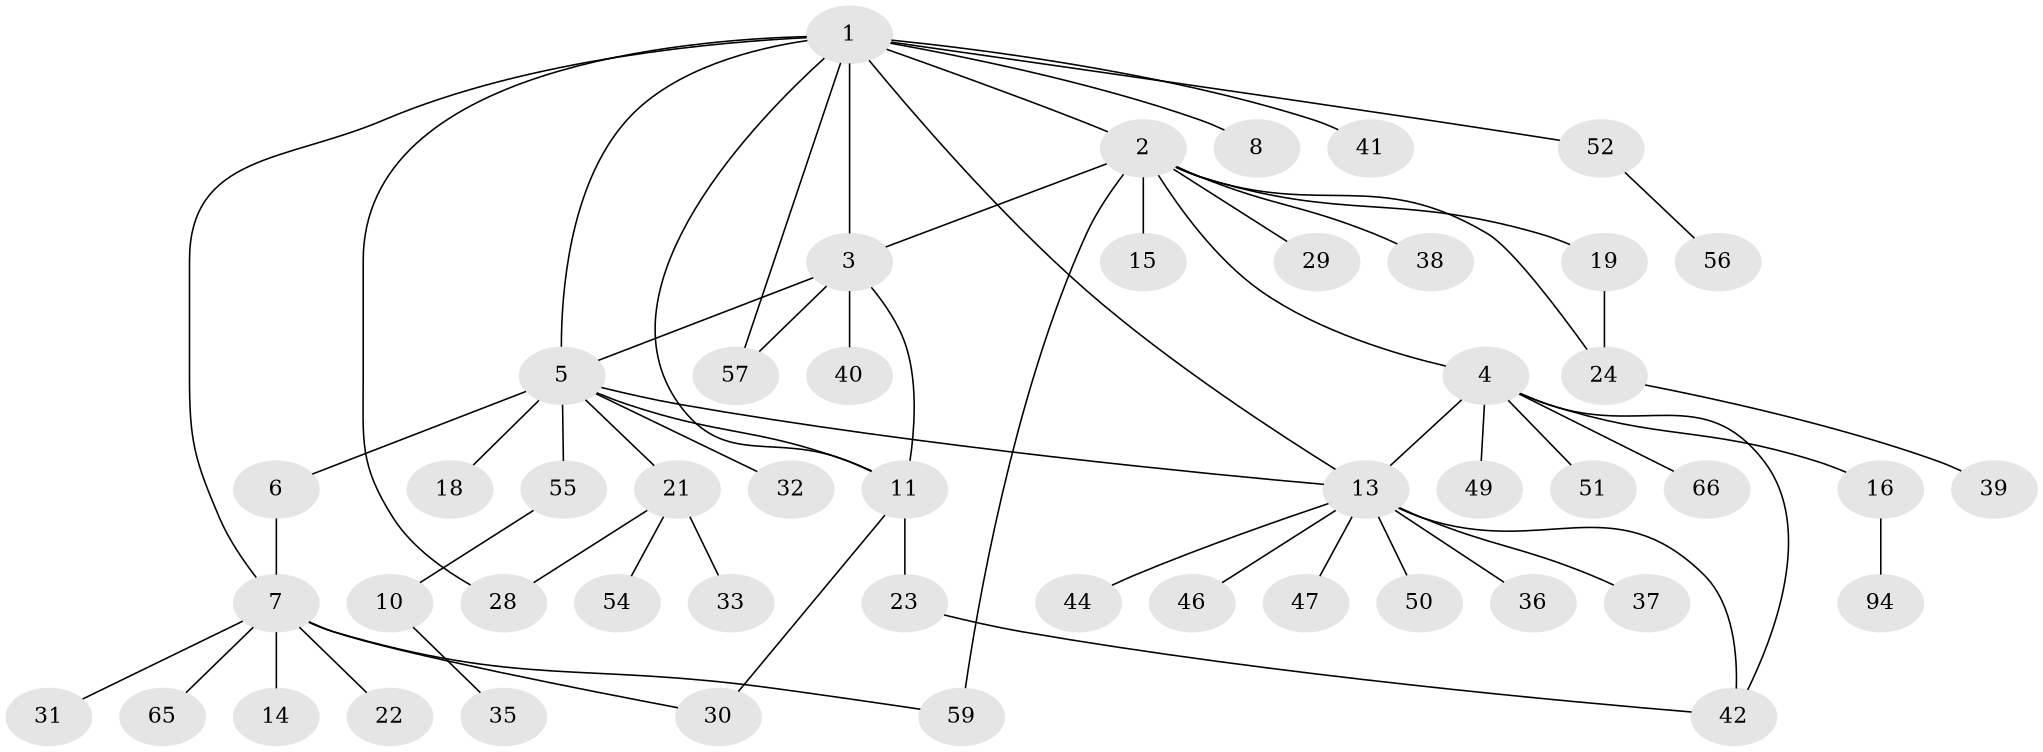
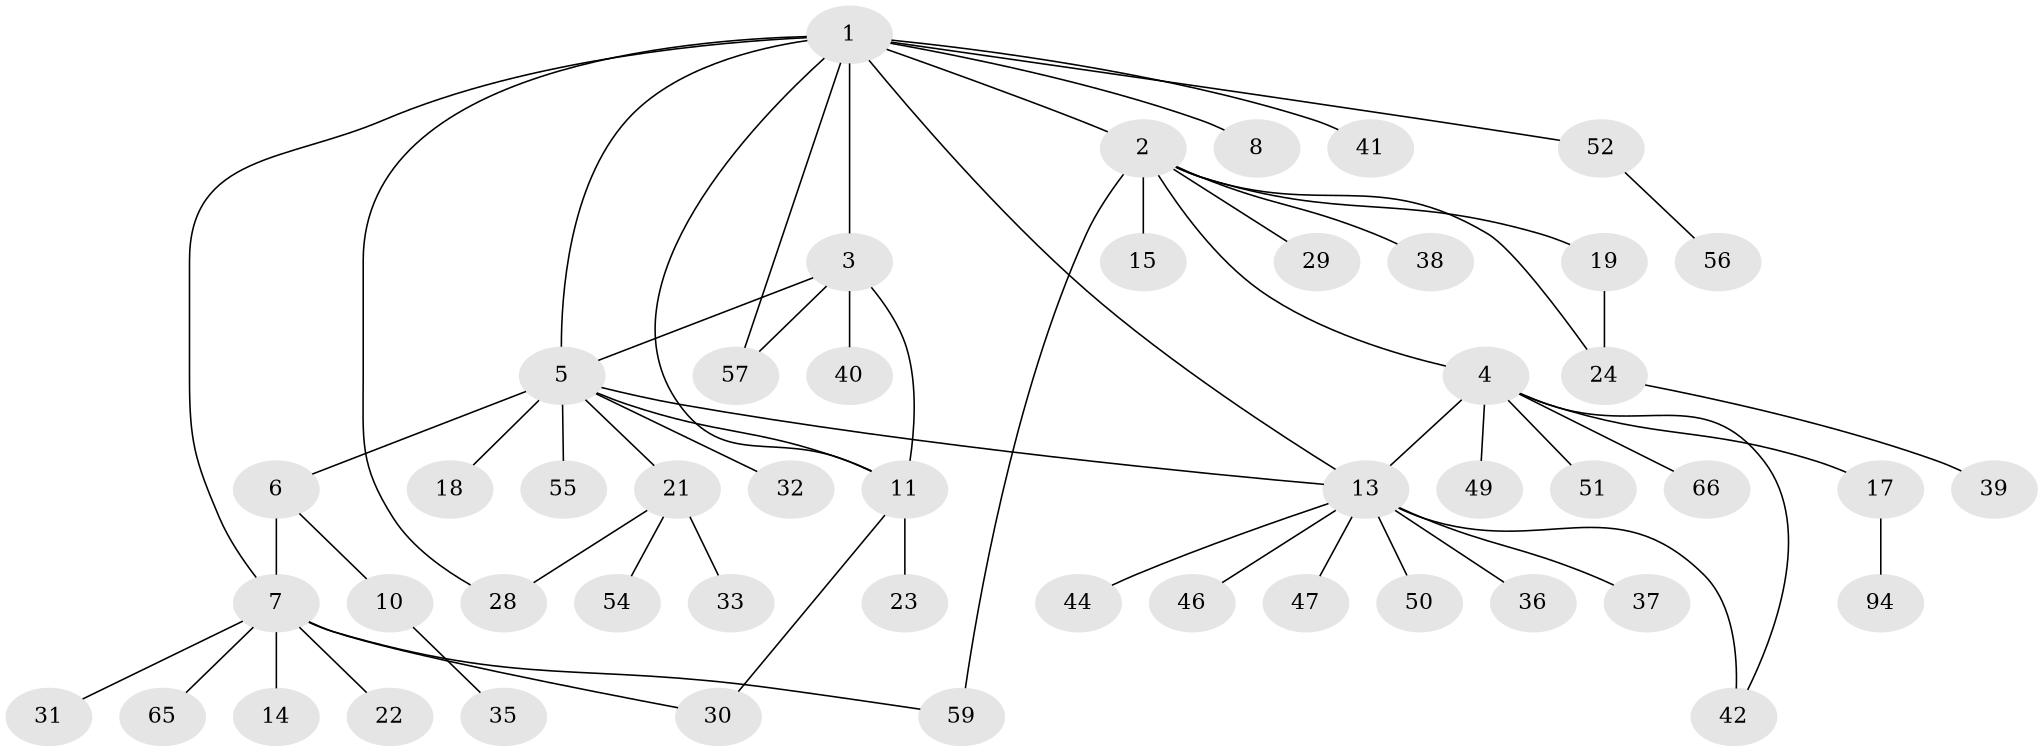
(1007, 201) -> none
(1881, 490) -> (1881, 490)
(477, 547) -> (333, 546)
(1316, 674) -> none
